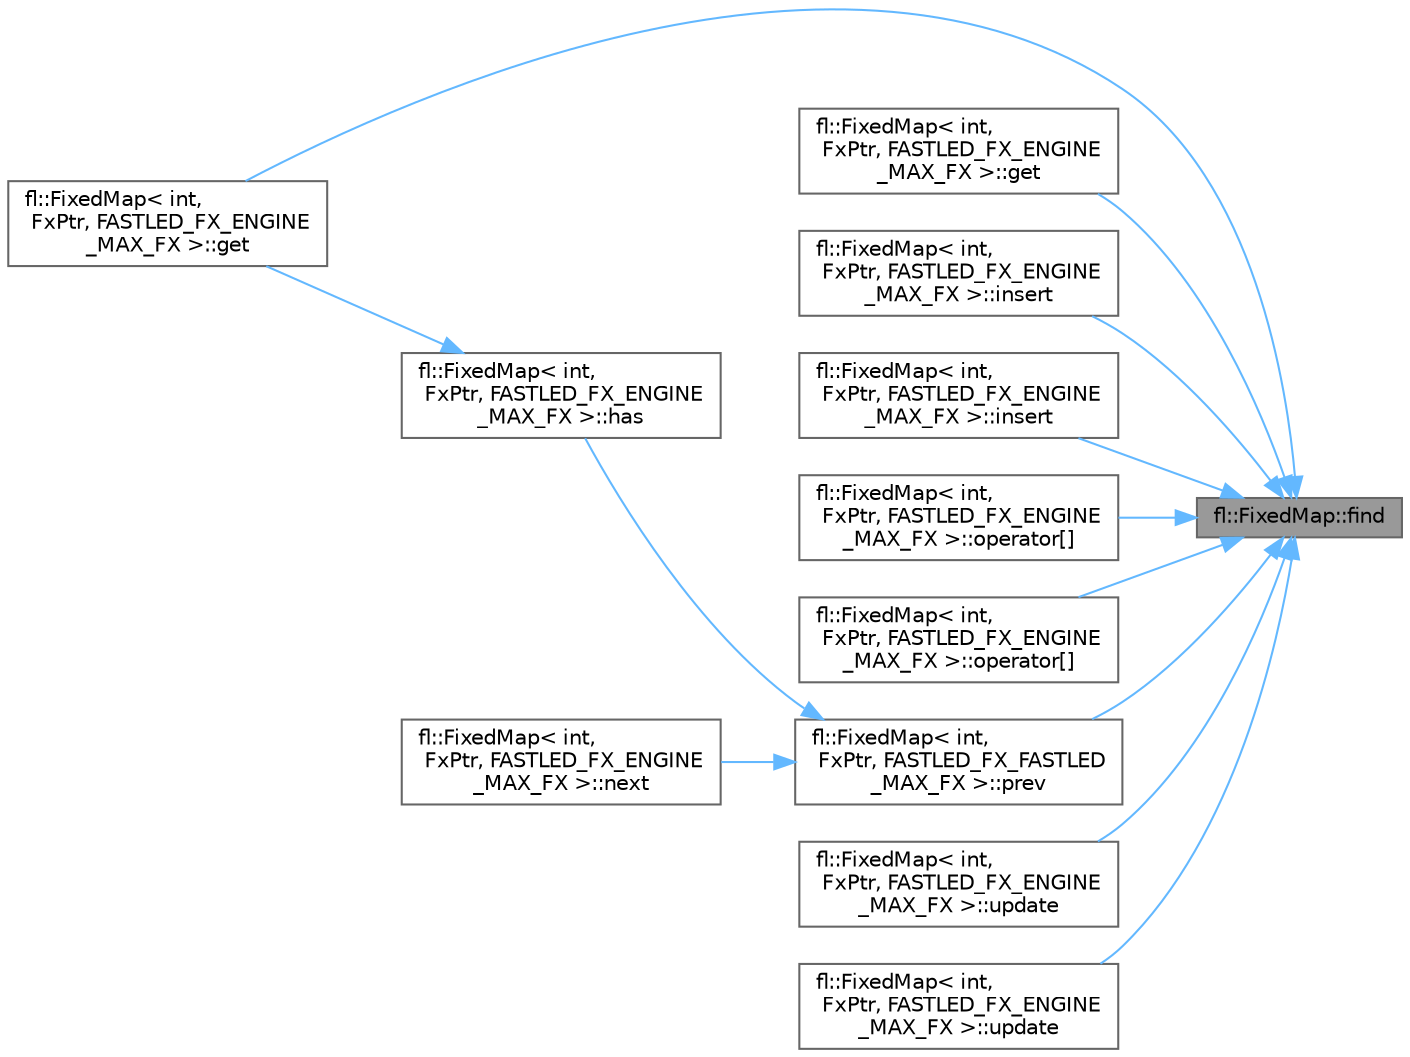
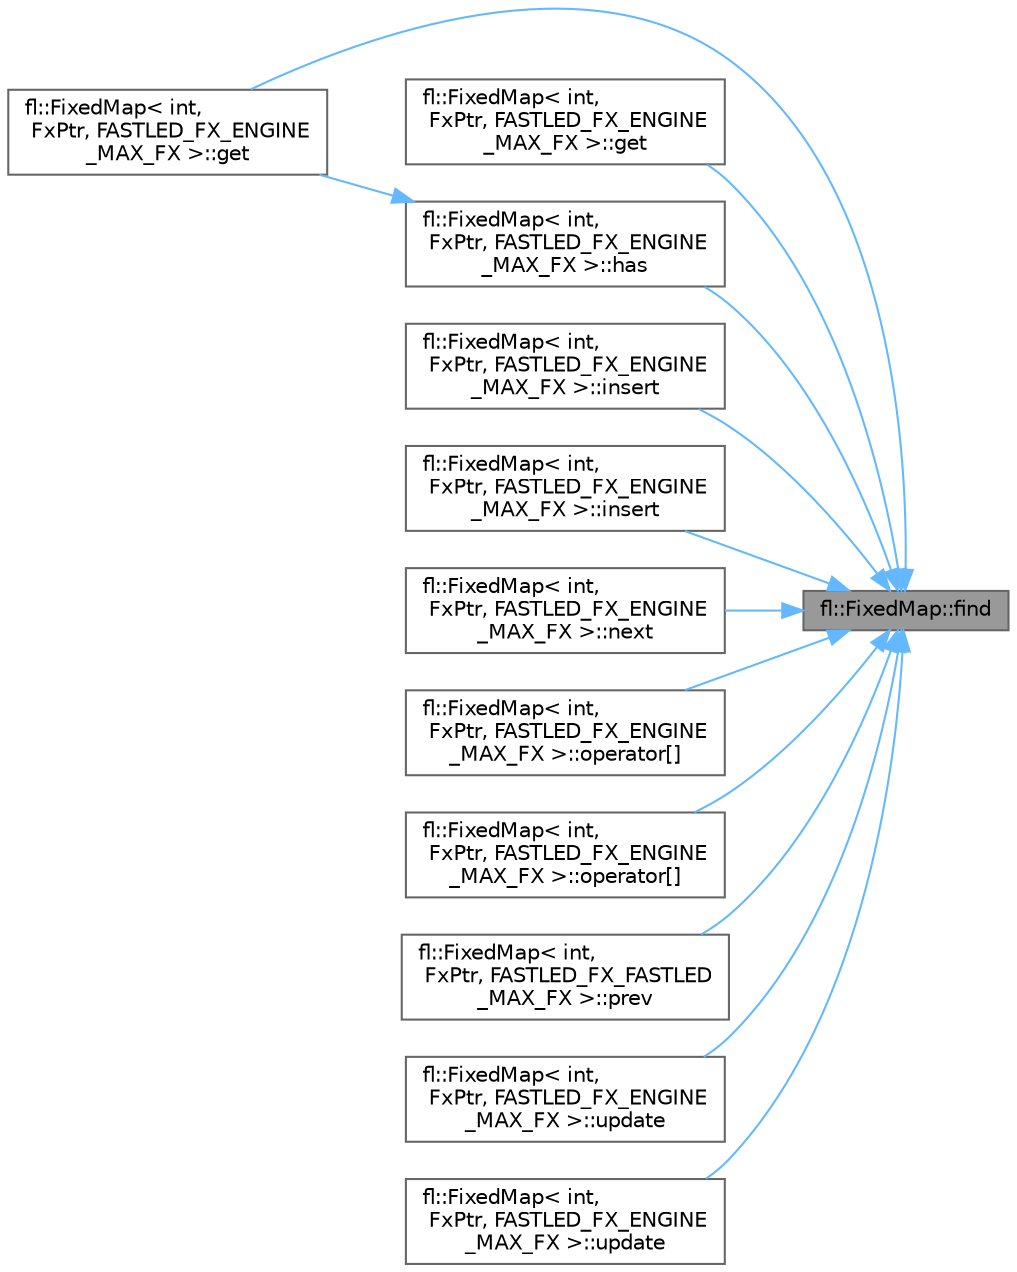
(681, 585) -> (818, 414)
(747, 762) -> (753, 611)
